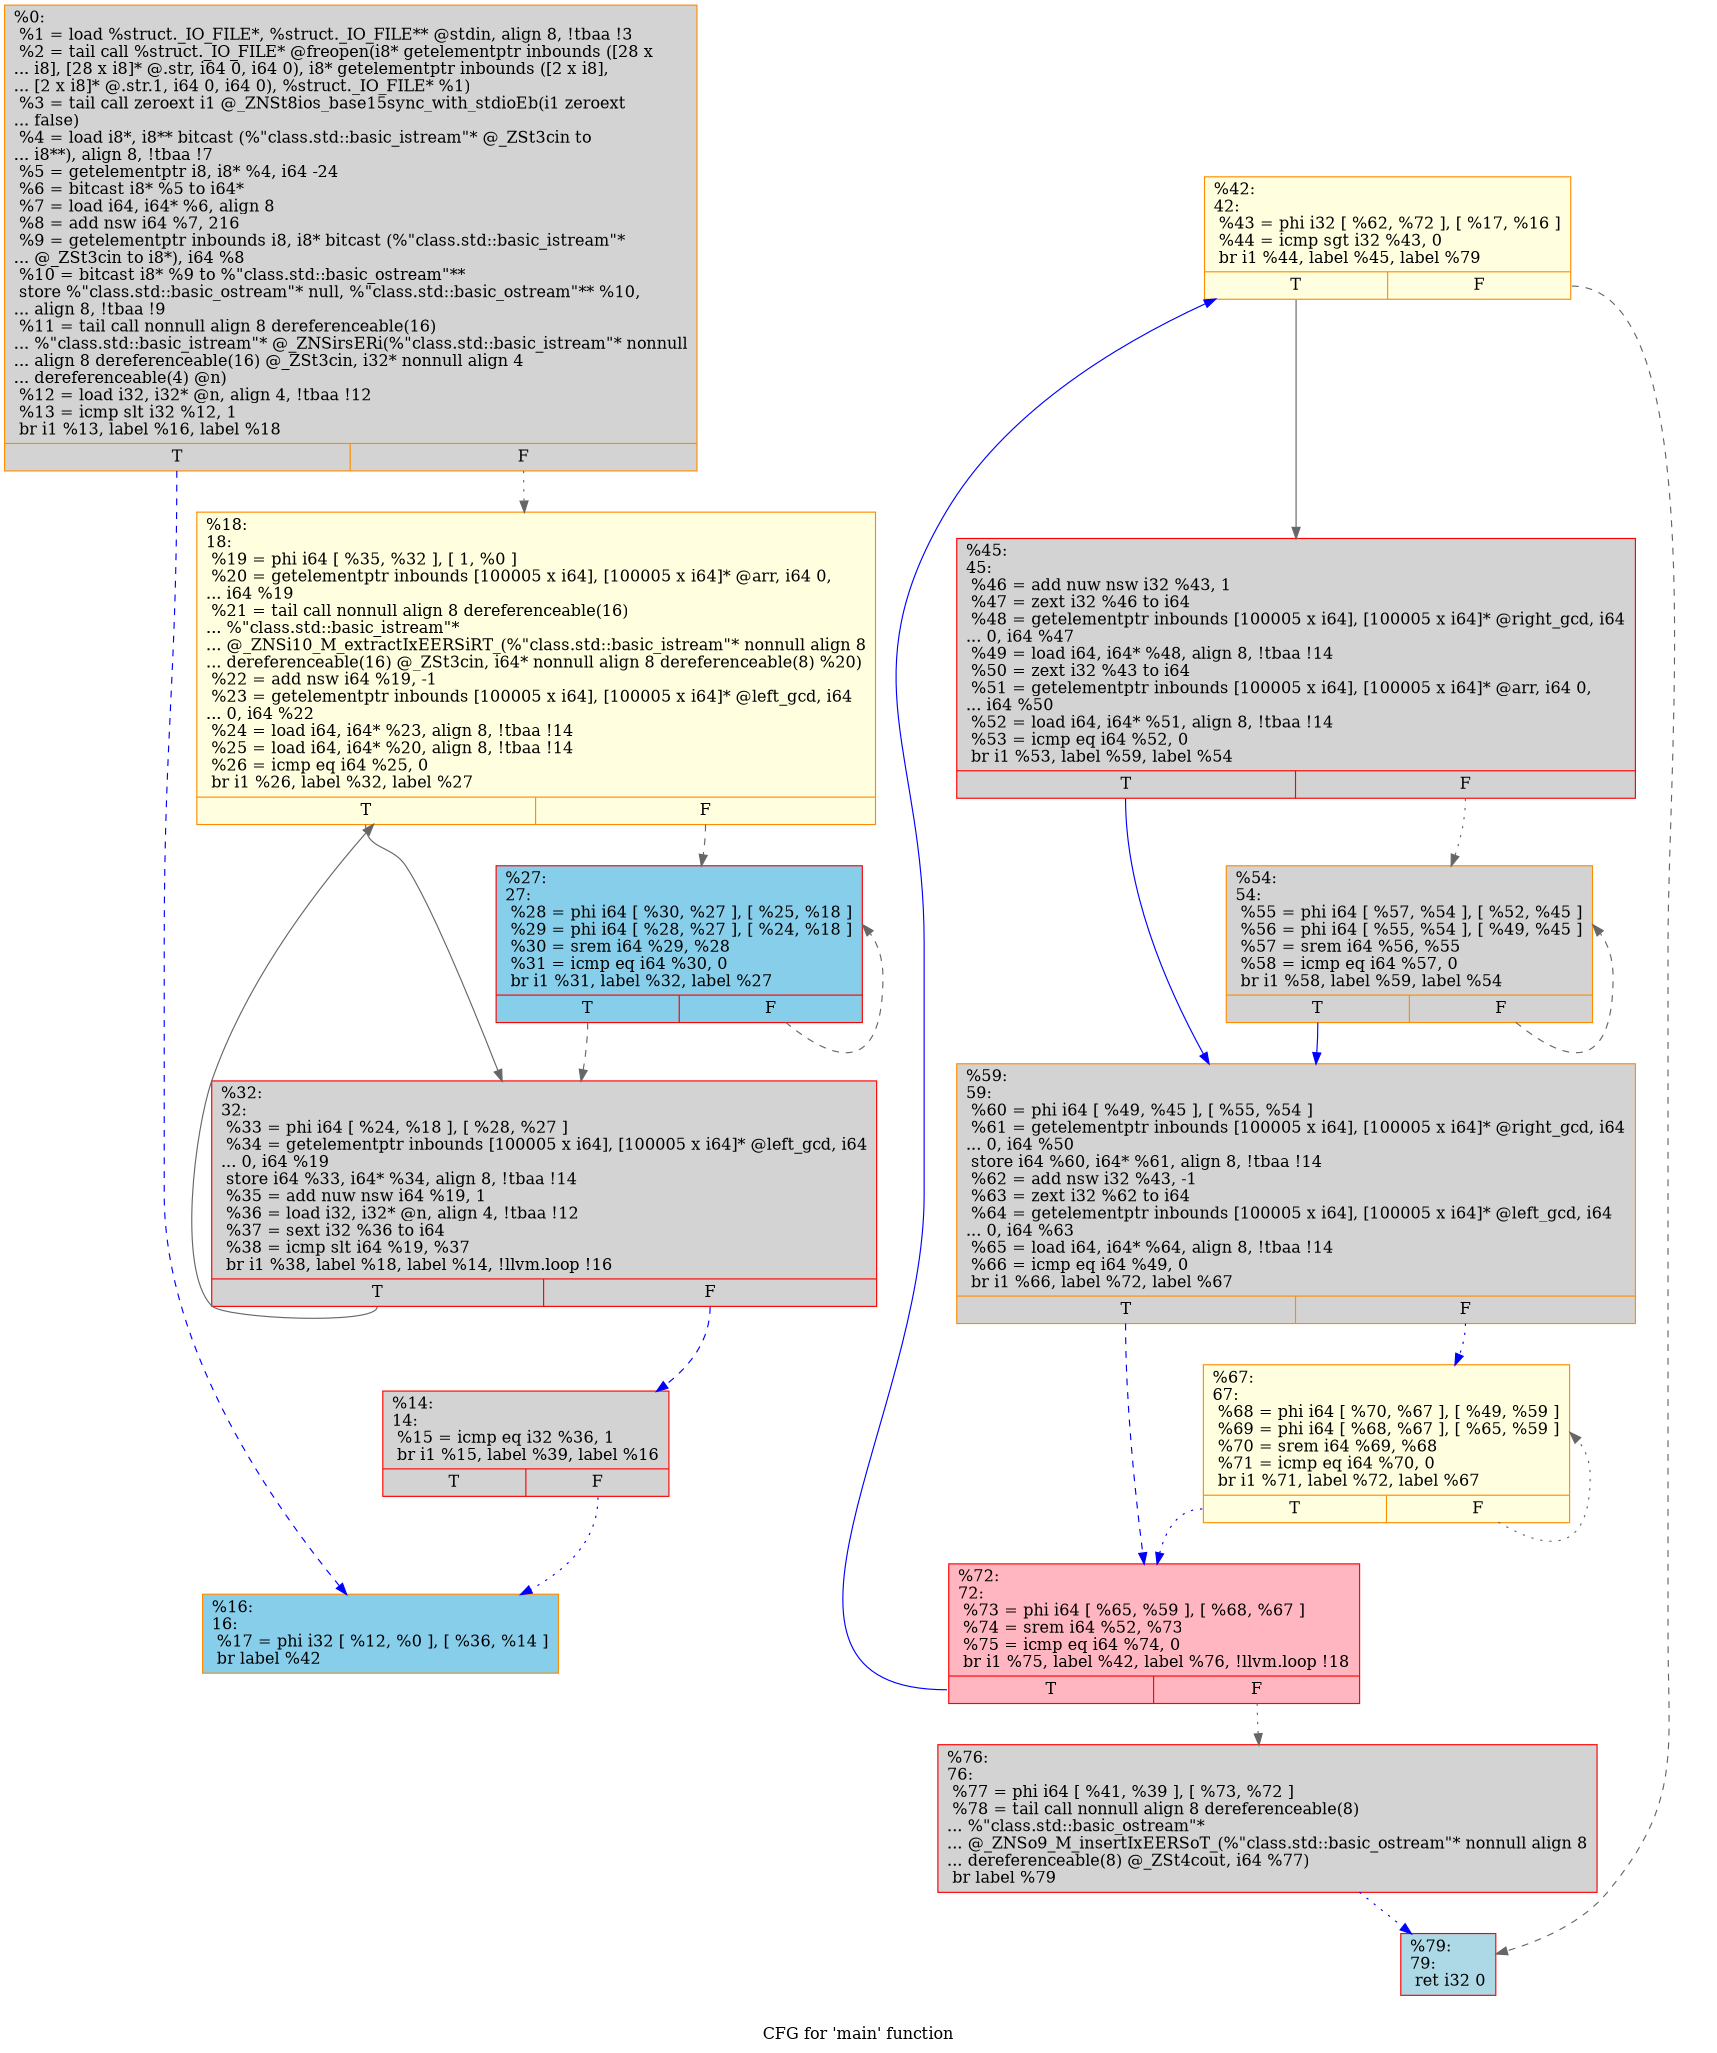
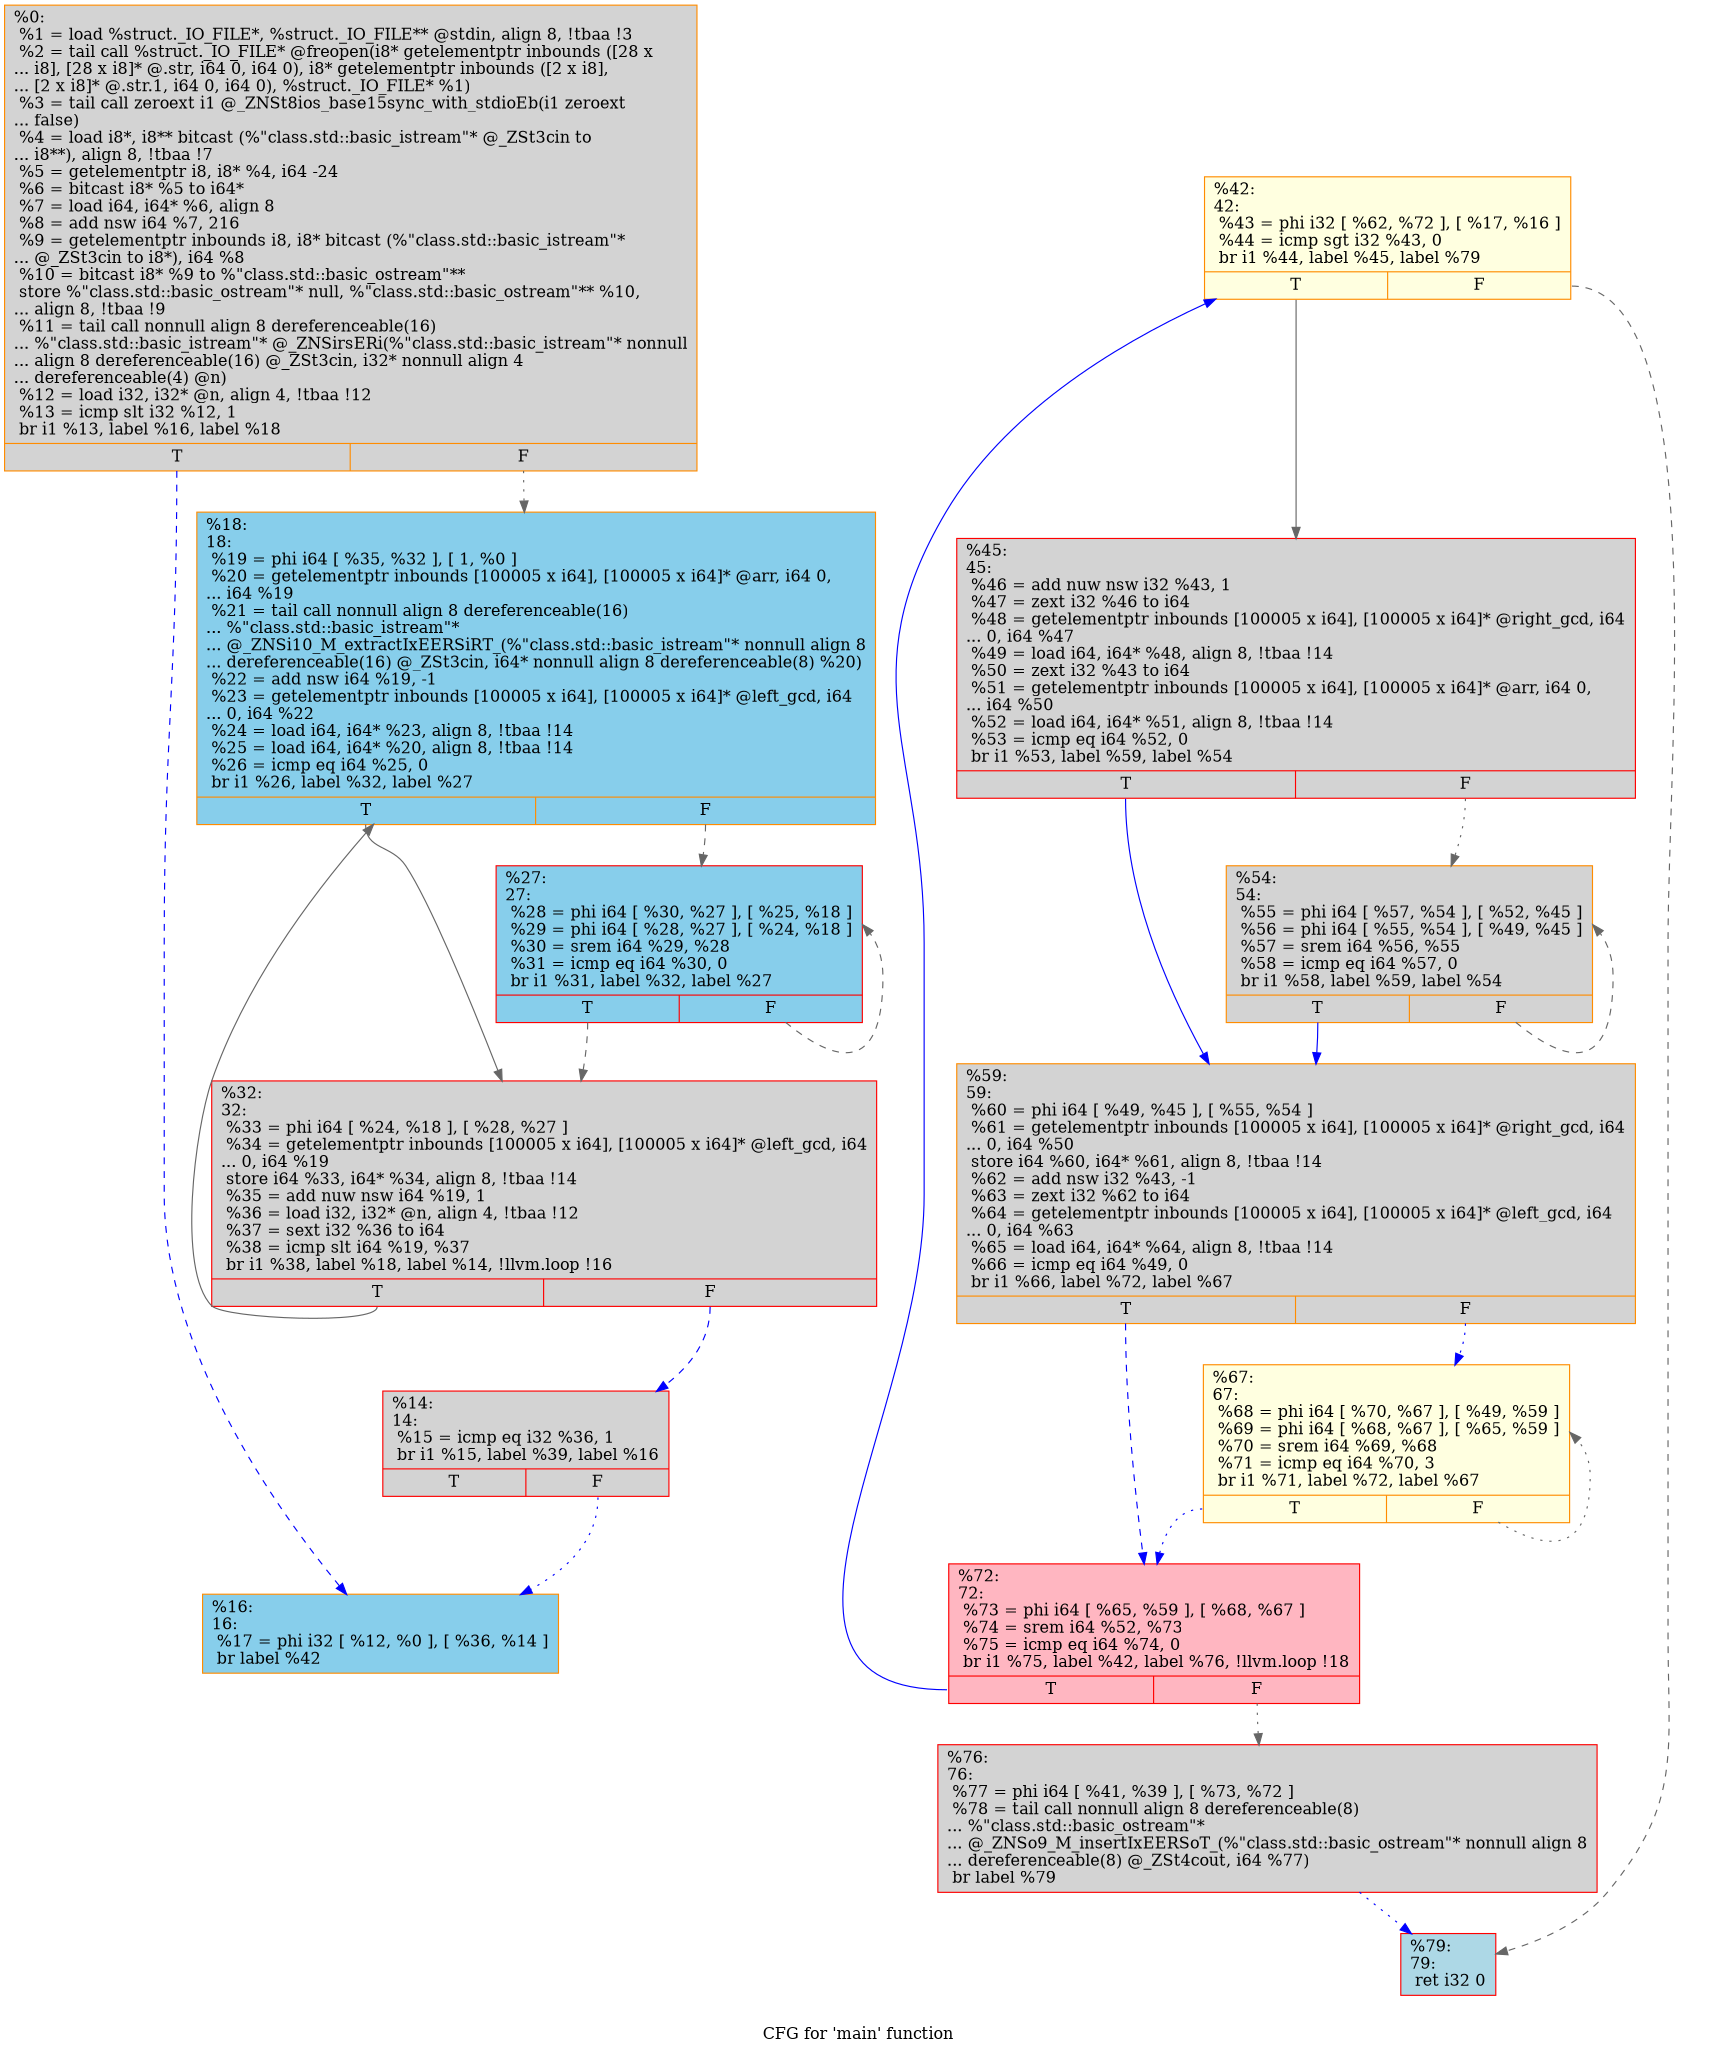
(536, 668) -> (536, 668)
(1324, 1464) -> (1324, 1464)
